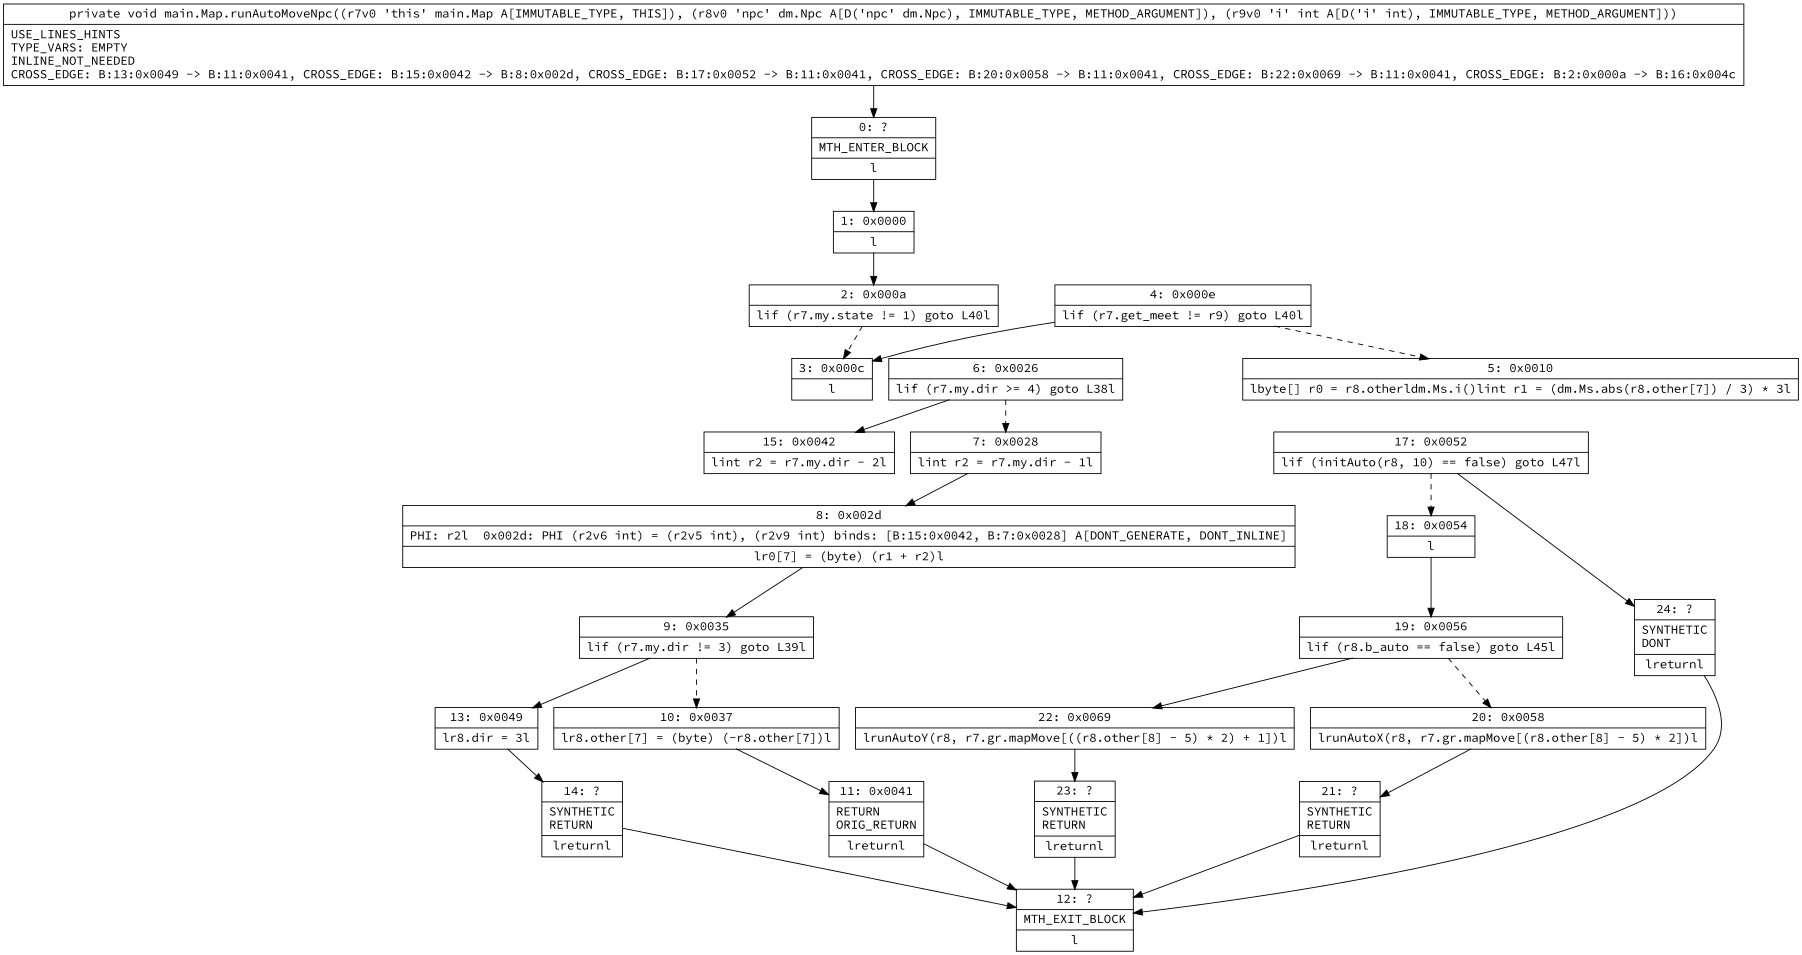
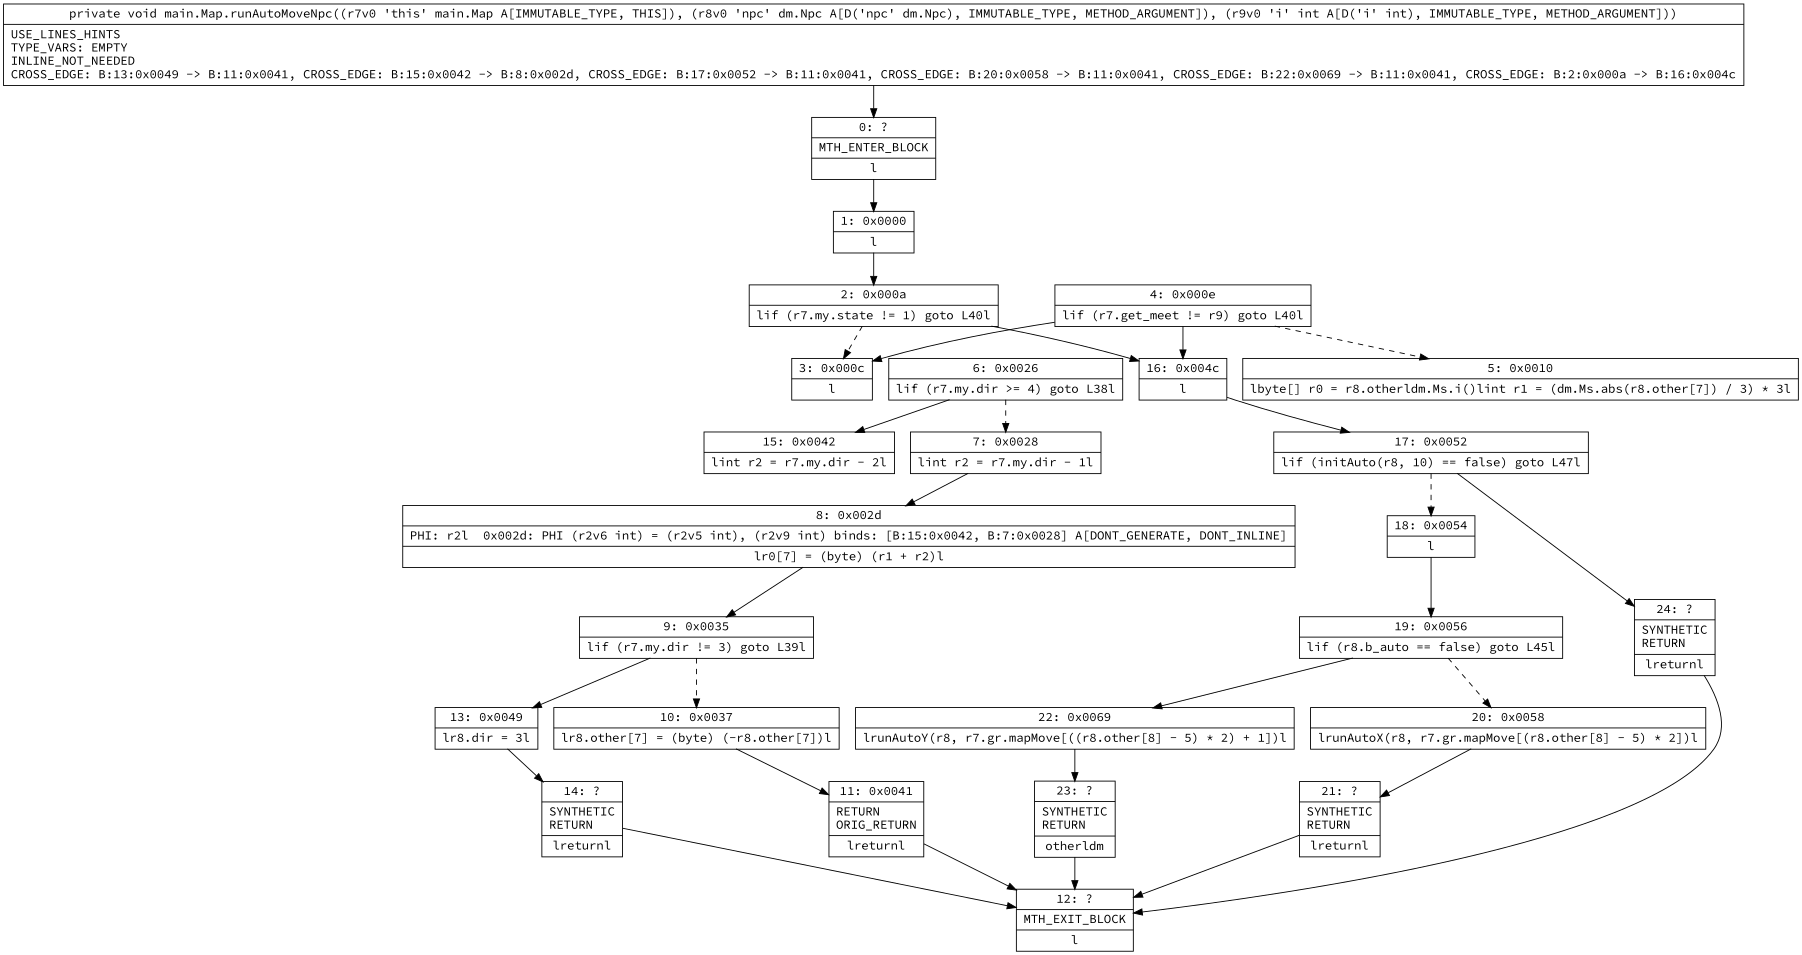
none -> (1183, 379)
(1657, 643) -> (1664, 643)
(1075, 846) -> (1075, 846)
